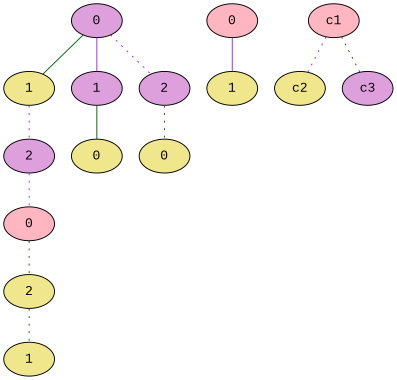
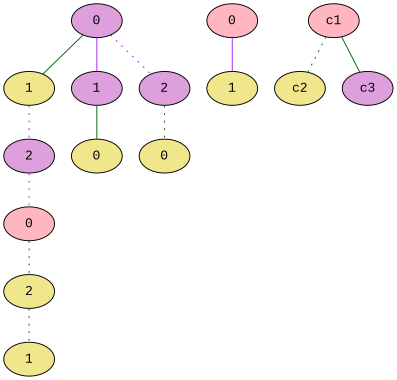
(317, 55) -> (317, 55)
(351, 55) -> (351, 55)
